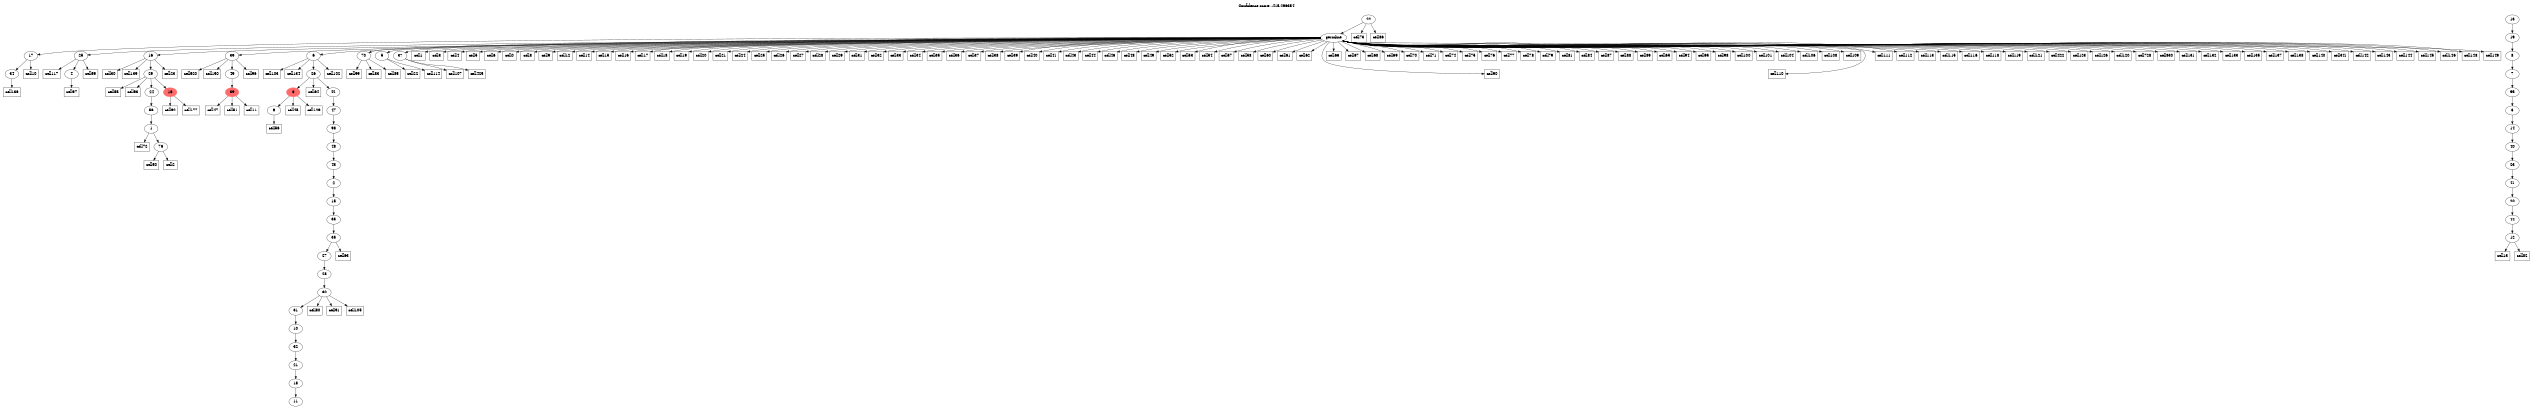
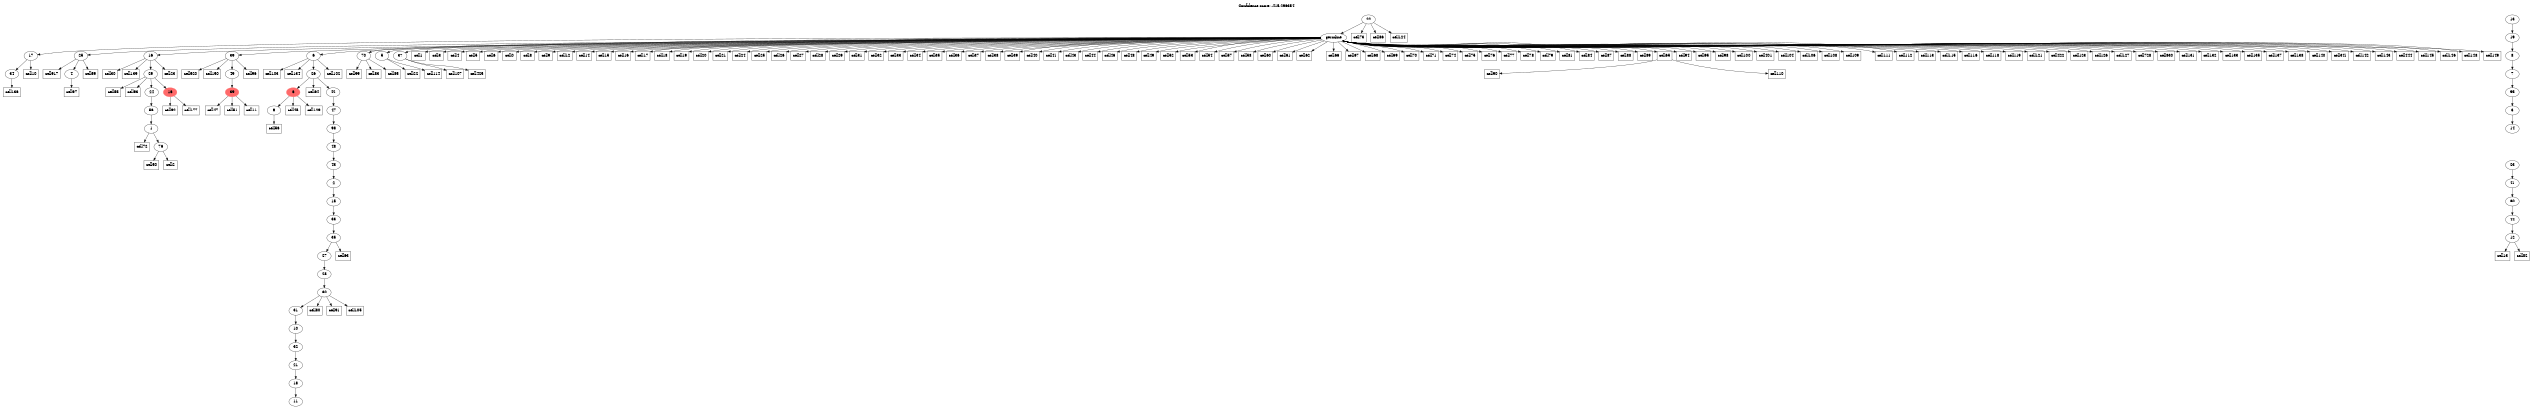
none -> (1399, 38)
(1647, 44) -> (1718, 69)
(1765, 56) -> (1765, 56)
(2123, 56) -> (2123, 56)
(2405, 56) -> (2405, 56)
(1392, 71) -> (1580, 69)
(52, 74) -> (52, 74)
(2512, 147) -> none
(2512, 201) -> (2512, 201)
